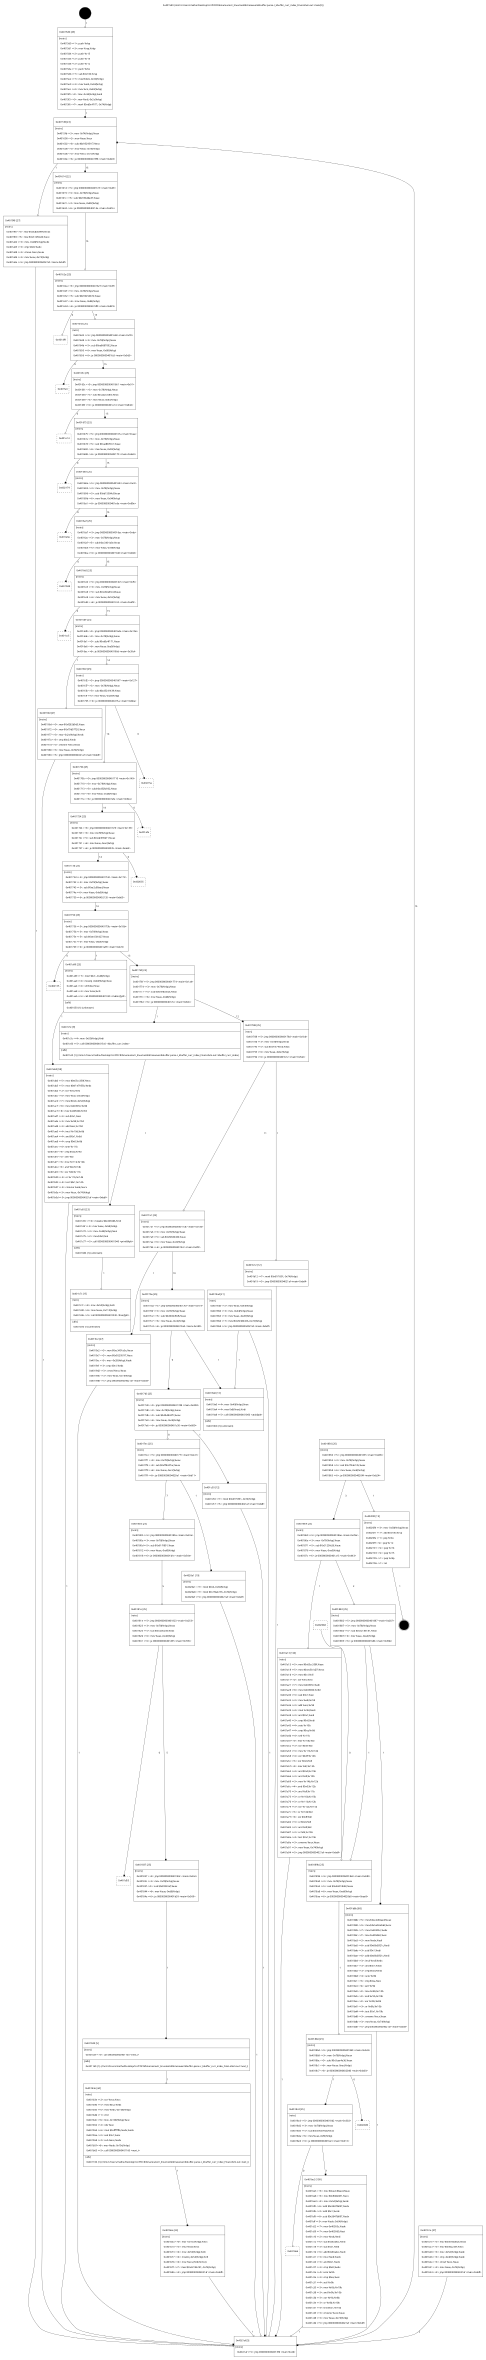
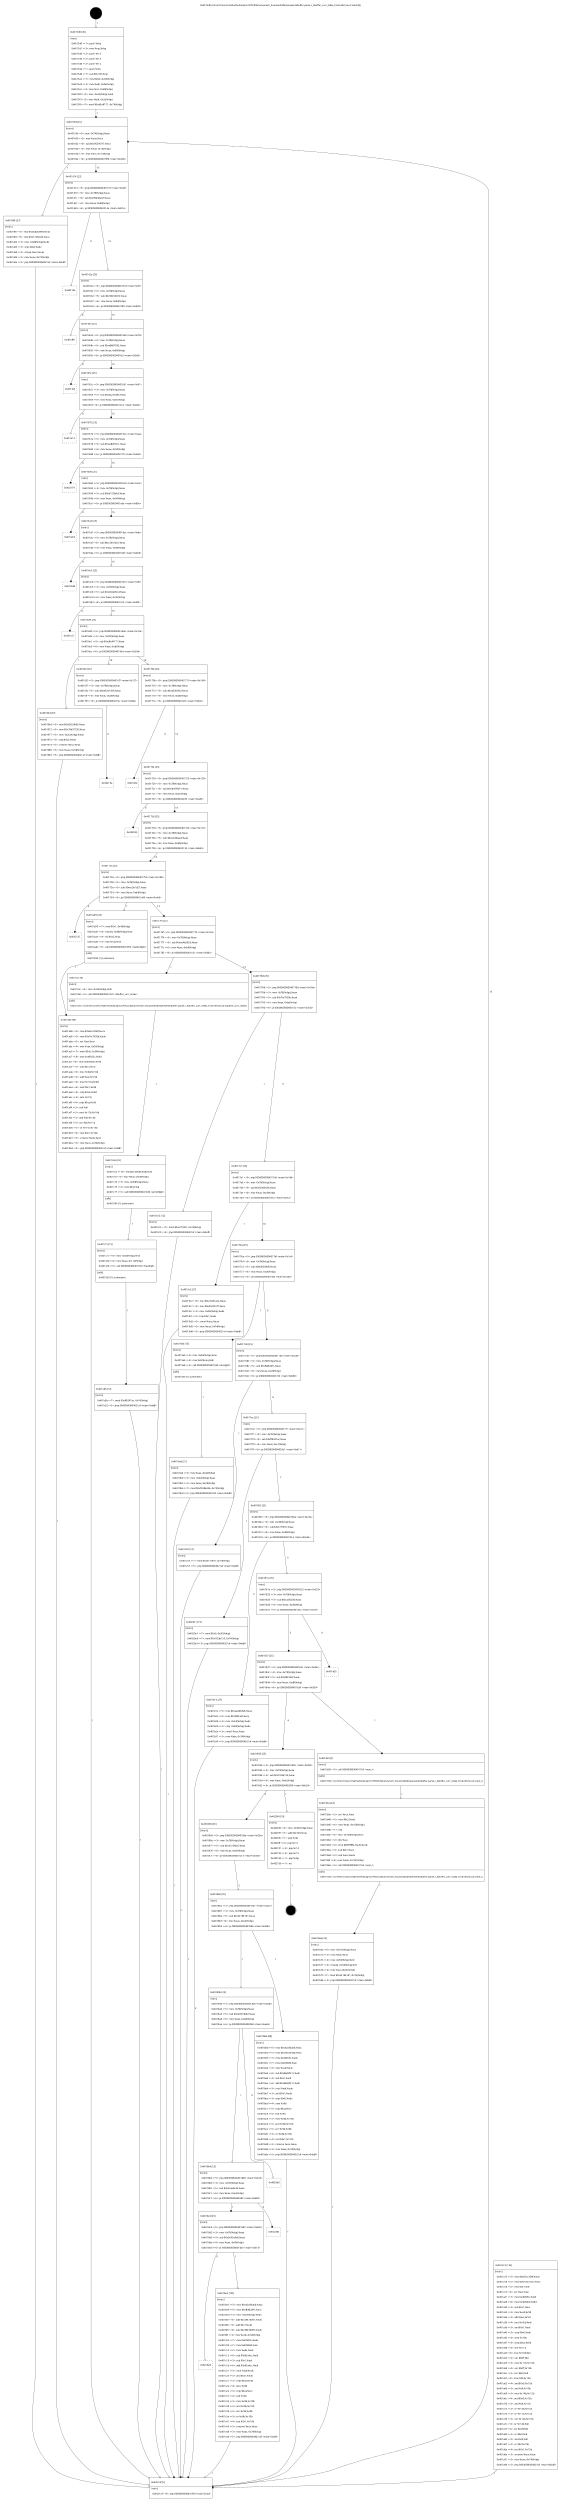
none -> (70, 291)
(105, 734) -> (142, 660)
(237, 1359) -> (202, 1419)
none -> (126, 1397)
(312, 1603) -> none
none -> (249, 1616)
none -> (285, 1720)
(348, 1738) -> (248, 2110)
(324, 2160) -> (236, 2270)
